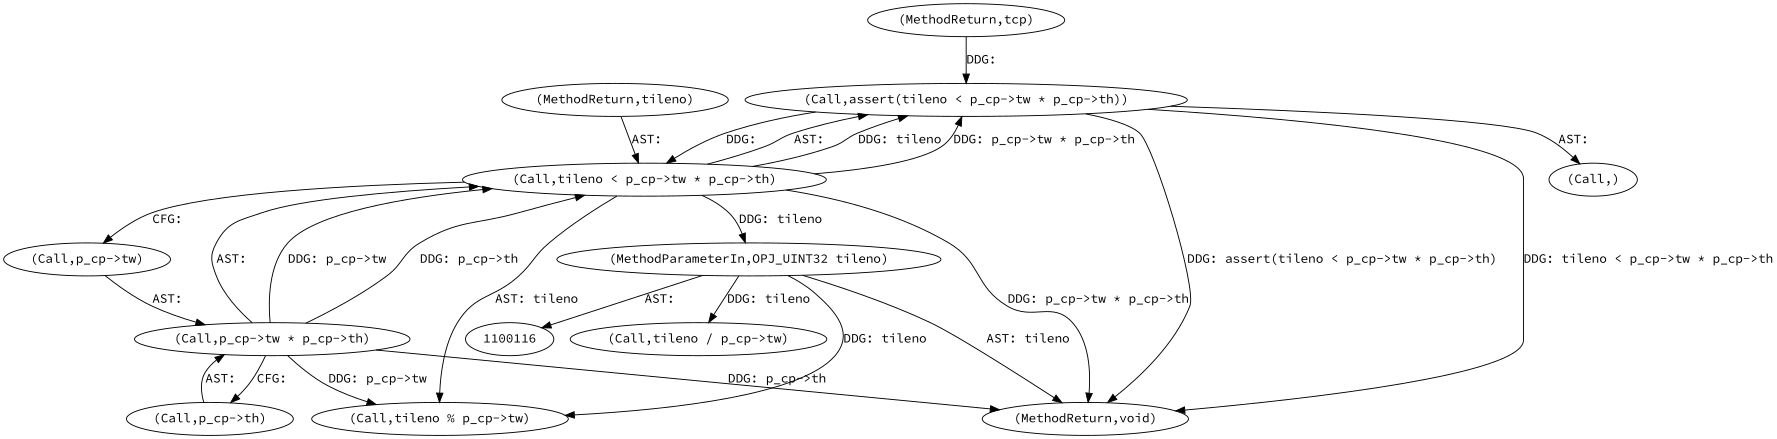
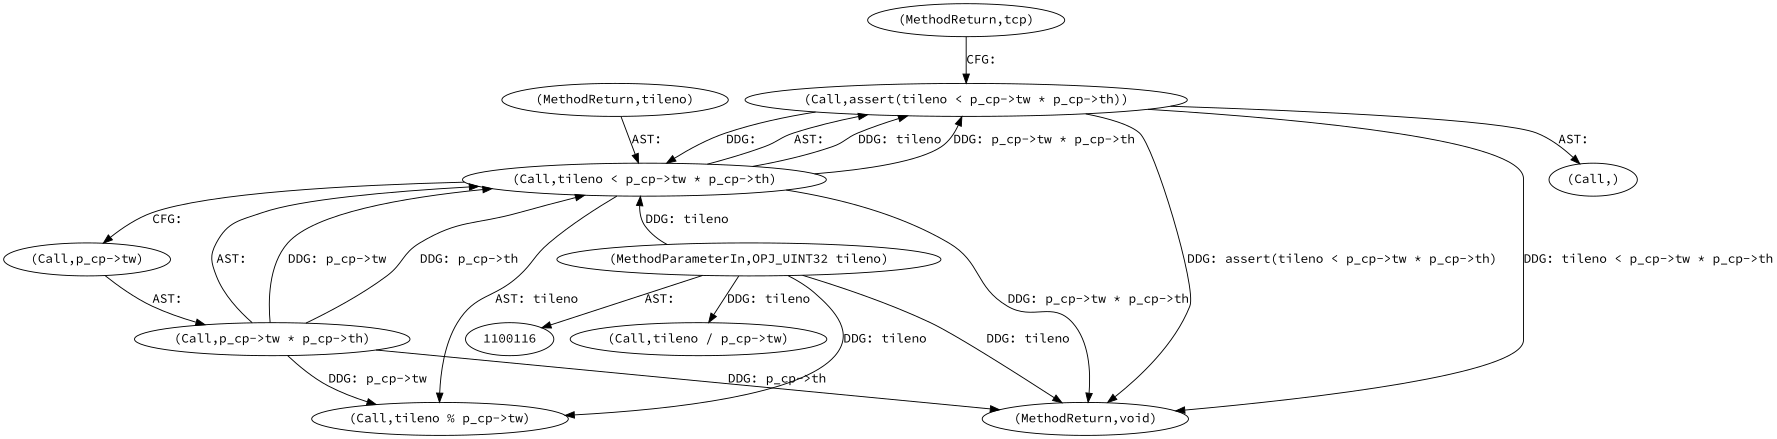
(985, 60) -> (985, 60)
(726, 210) -> (647, 229)
(1028, 339) -> (1028, 339)
(210, 419) -> none
